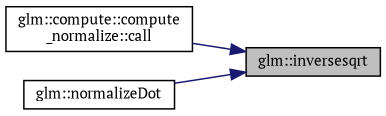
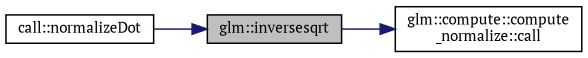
(212, 46) -> (361, 29)
(99, 95) -> (80, 29)
